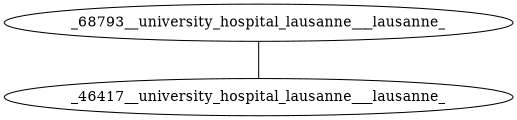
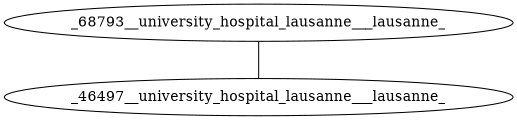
(259, 97) -> (259, 97)
